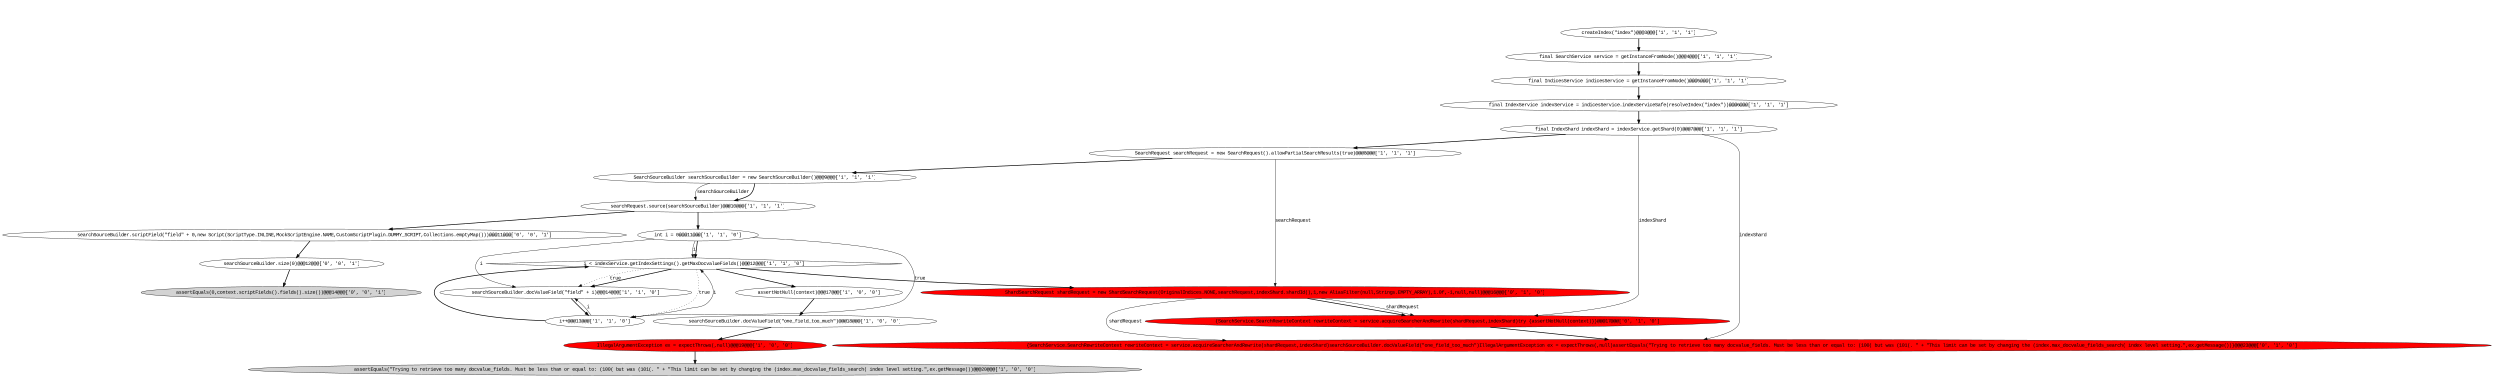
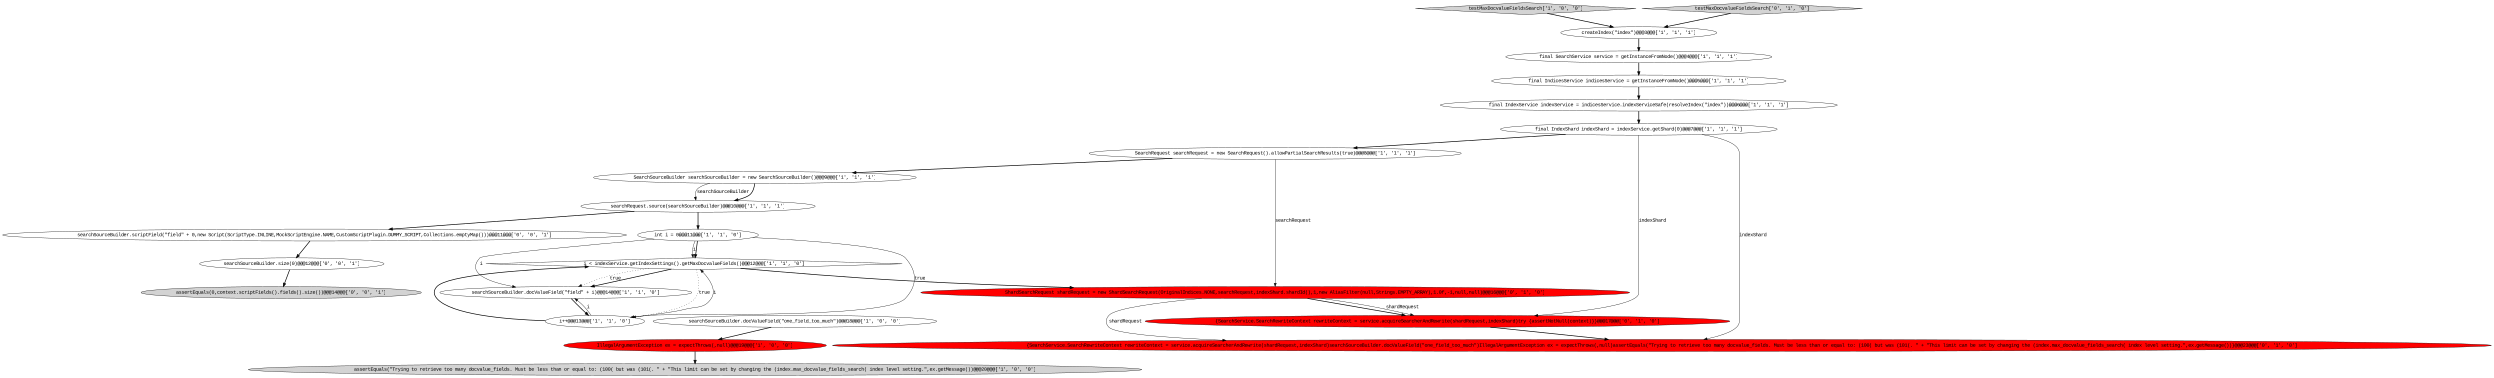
none -> (1526, 9)
none -> (1752, 9)
(819, 293) -> none
